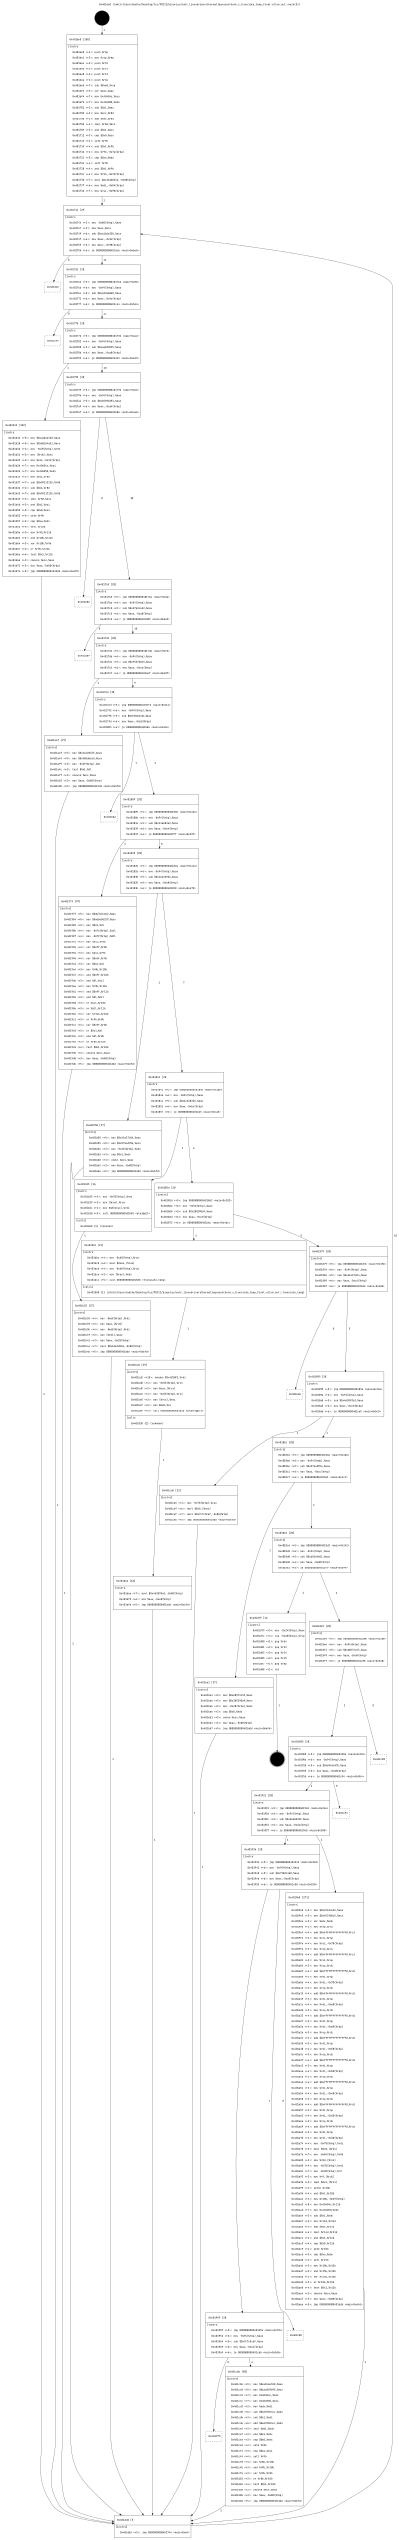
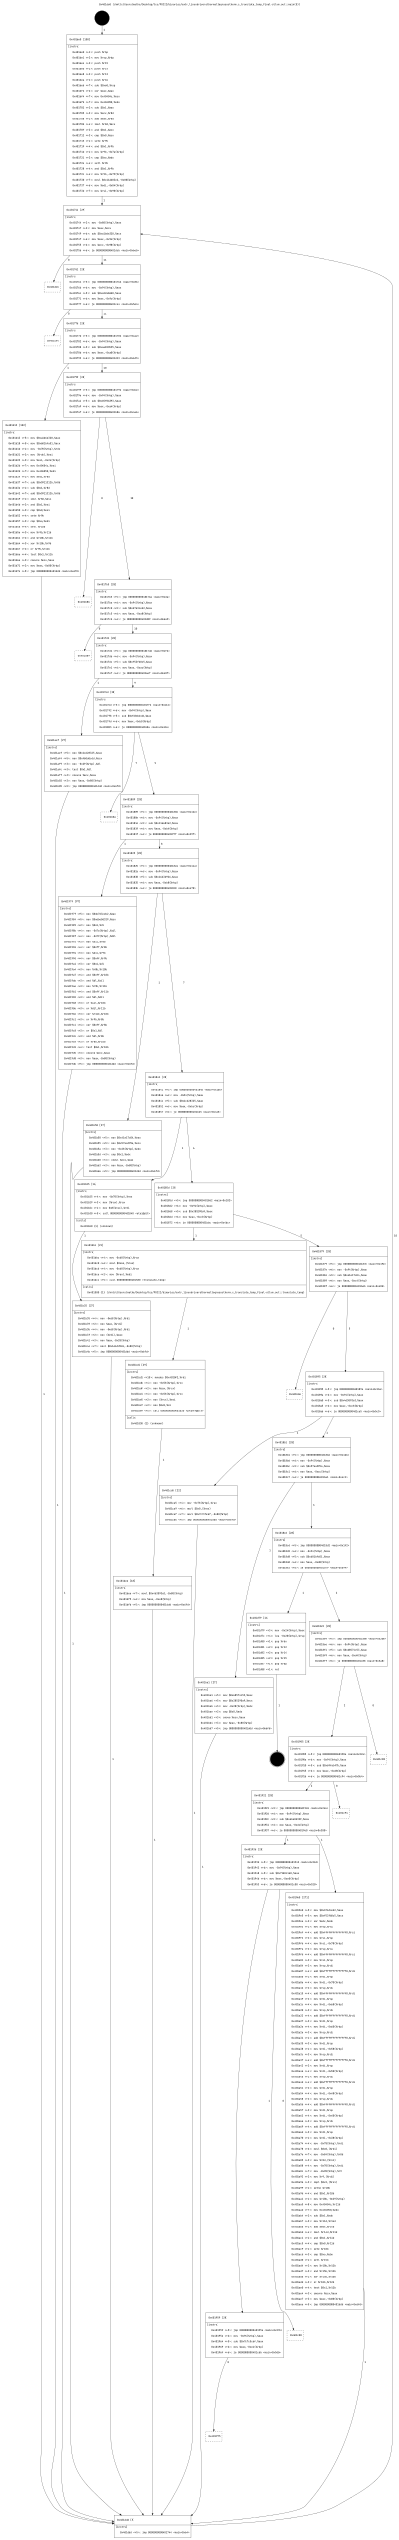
(264, 2436) -> none
